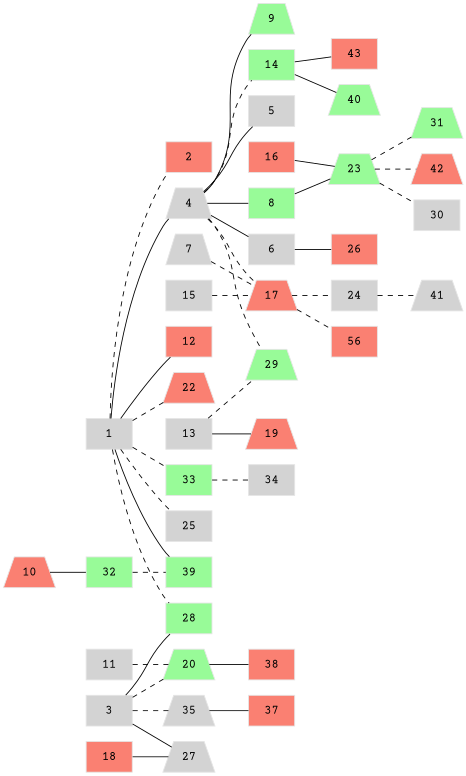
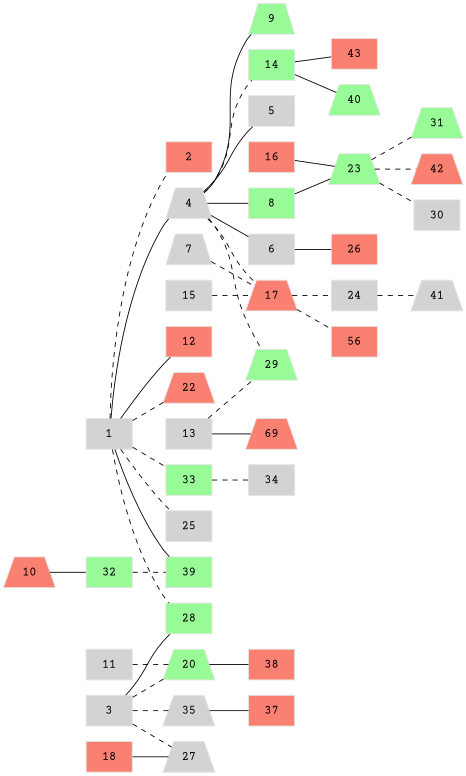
(272, 434) -> (272, 434)
(152, 736) -> (152, 736)
